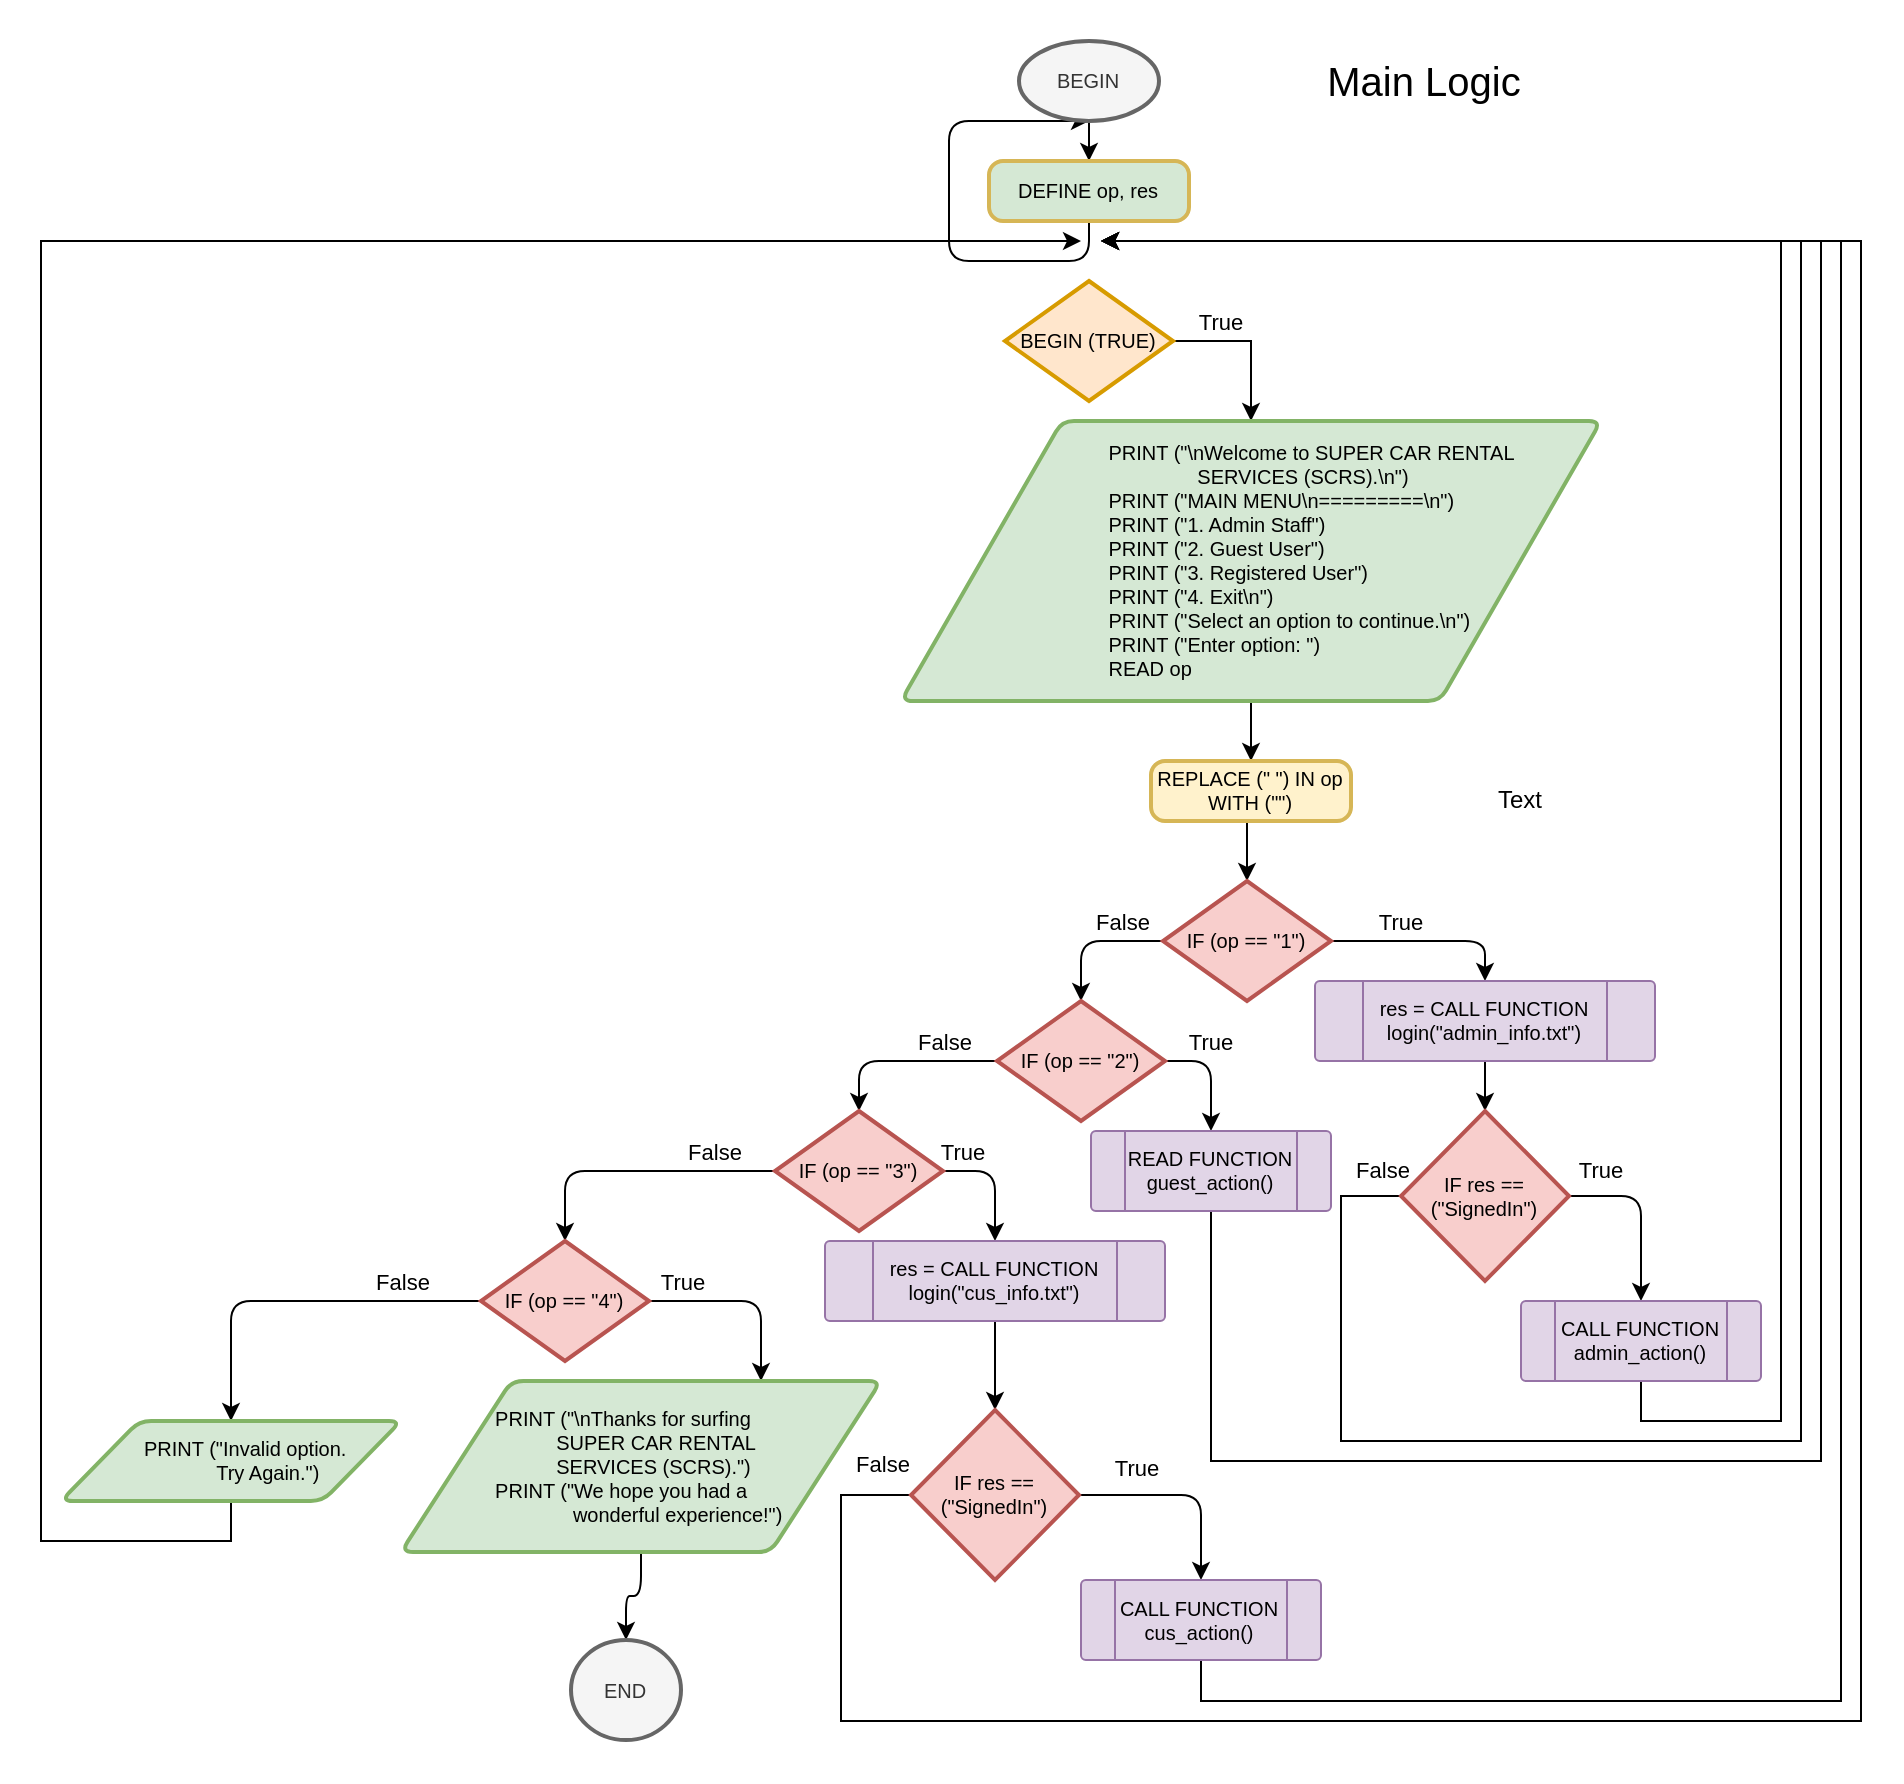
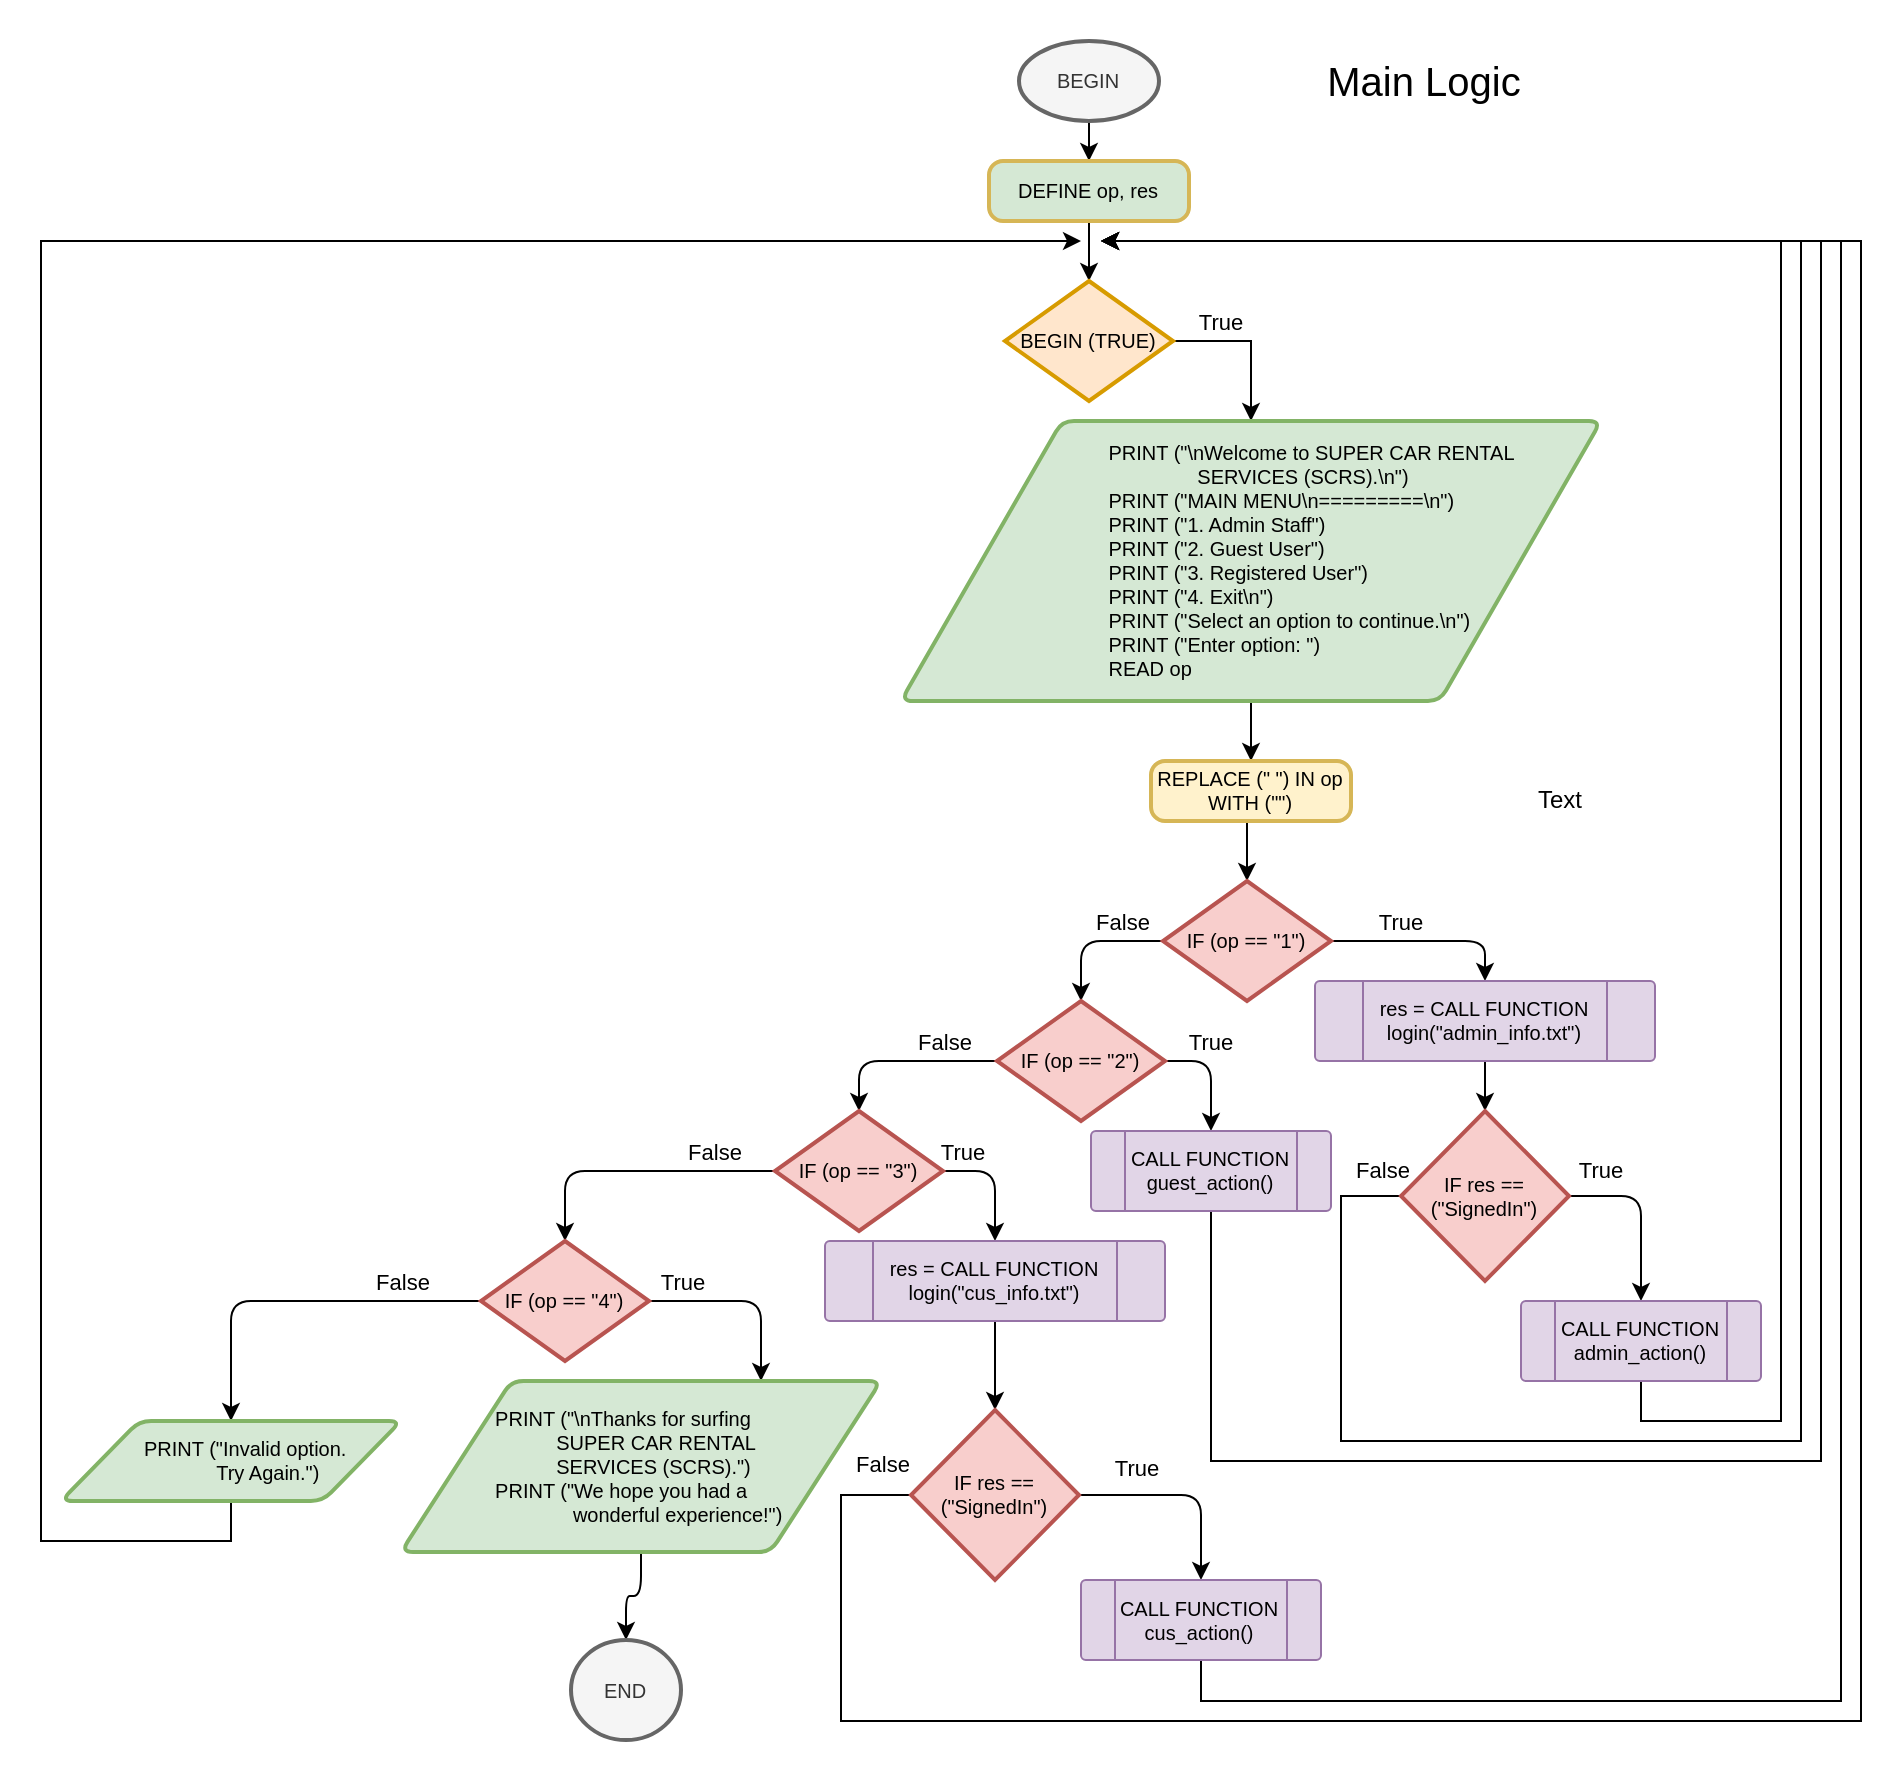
(949, 200) -> (1089, 256)
(1521, 801) -> (1561, 801)
(1211, 1171) -> (1211, 1171)
